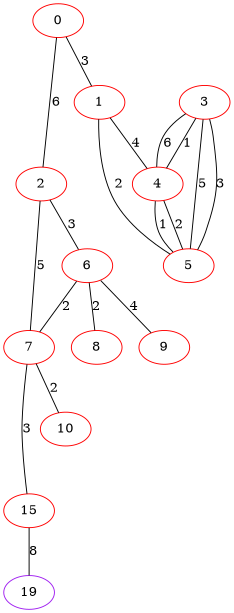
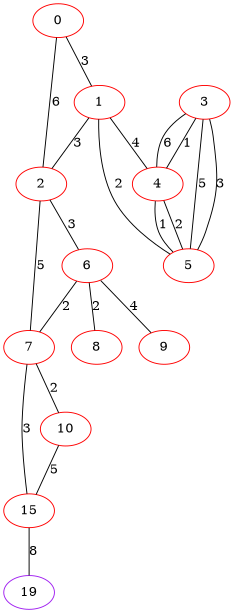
none -> (70, 143)
none -> (47, 470)
